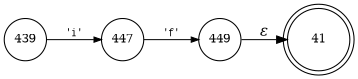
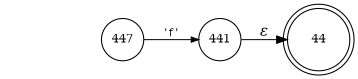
(25, 40) -> none
(220, 40) -> (220, 40)
(319, 40) -> (319, 40)
